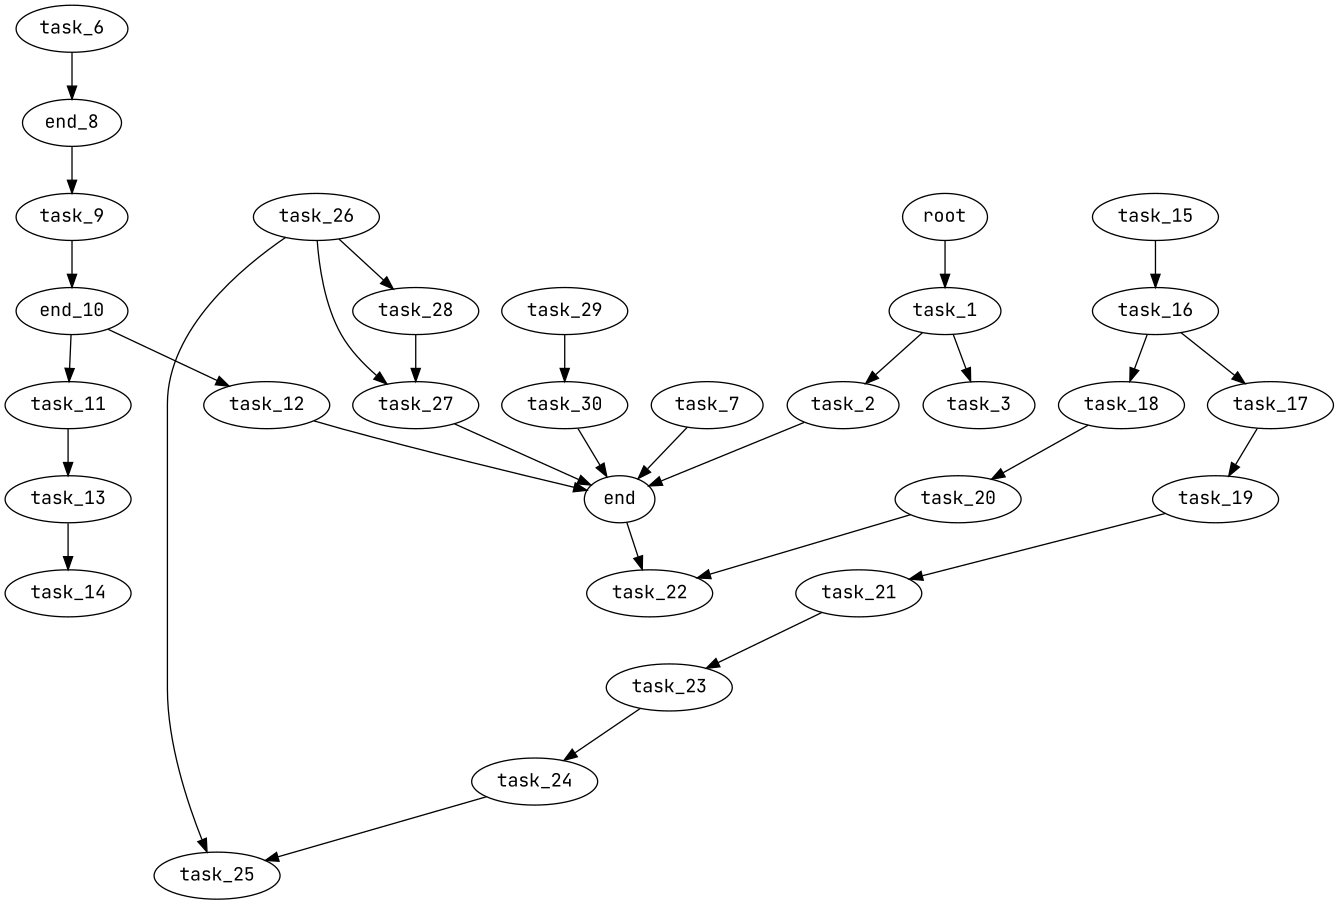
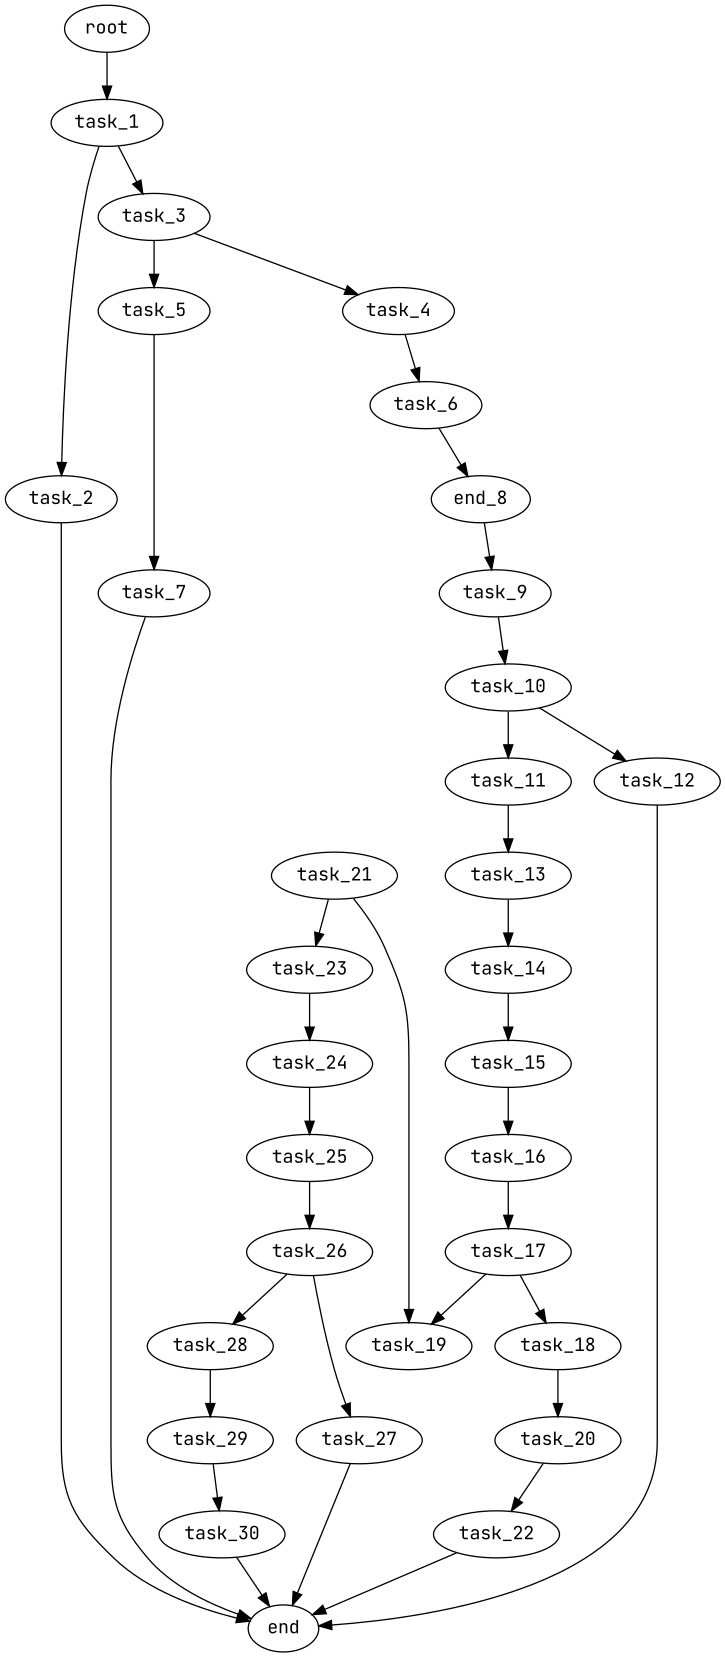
(72, 311) -> (508, 687)
none -> (154, 311)
none -> (398, 311)
(416, 352) -> (210, 1387)
(1141, 352) -> (530, 1293)
(167, 518) -> (310, 1199)
(633, 540) -> (391, 1581)
(1044, 545) -> (409, 1097)
none -> (508, 1010)
